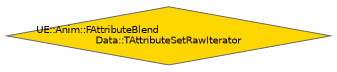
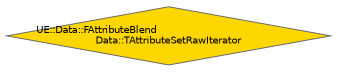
(169, 36) -> (169, 36)
